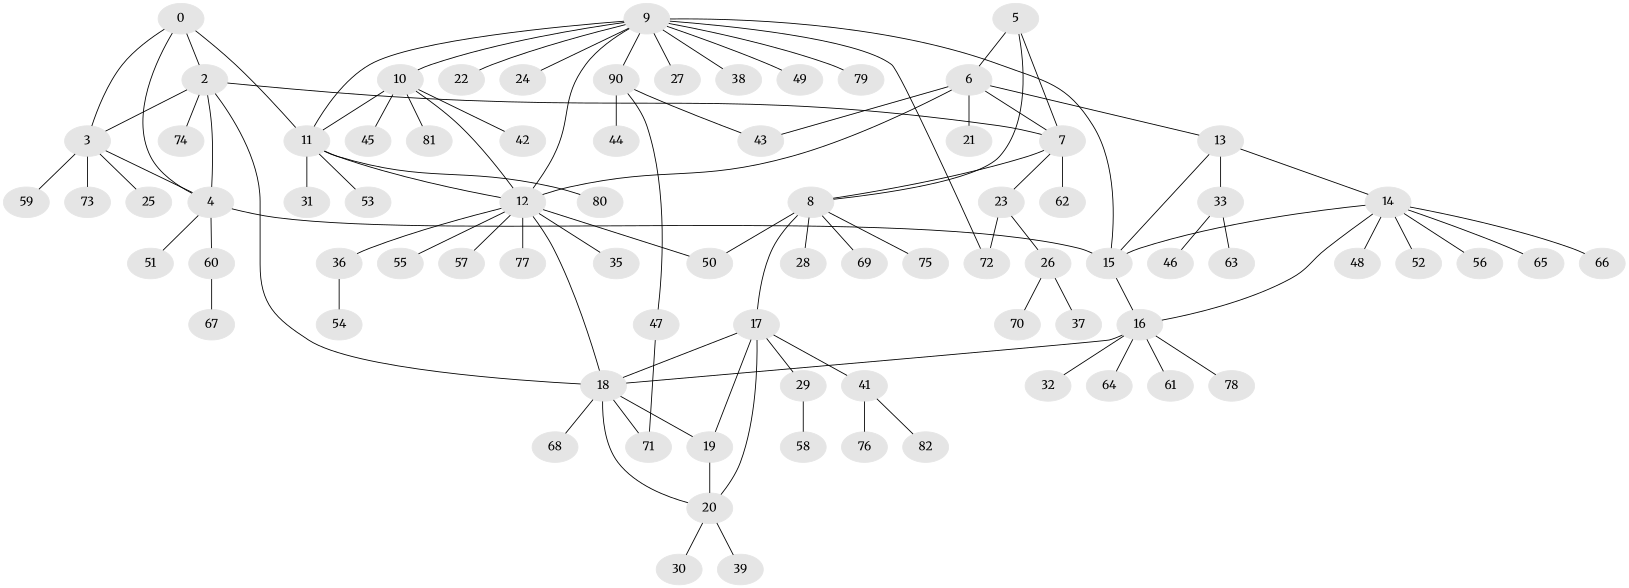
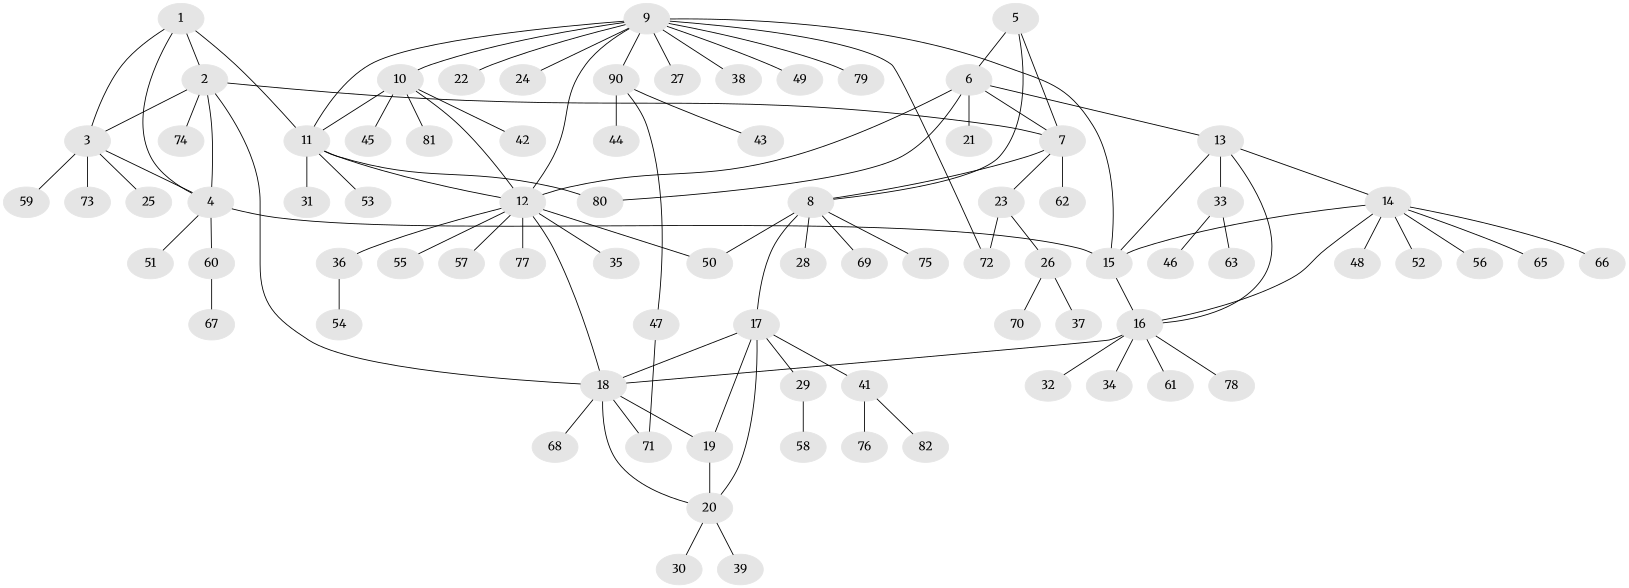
(181, 19) -> (181, 19)
(882, 106) -> (807, 181)
none -> (1267, 268)
(1109, 386) -> (1109, 386)
